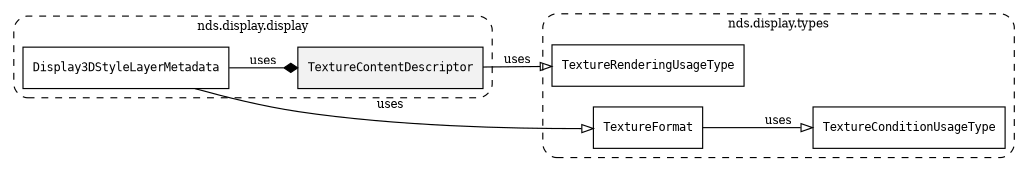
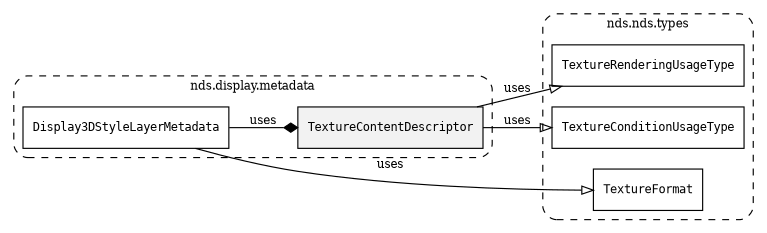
(779, 25) -> (648, 25)
(253, 27) -> (253, 87)
(752, 128) -> (512, 128)
